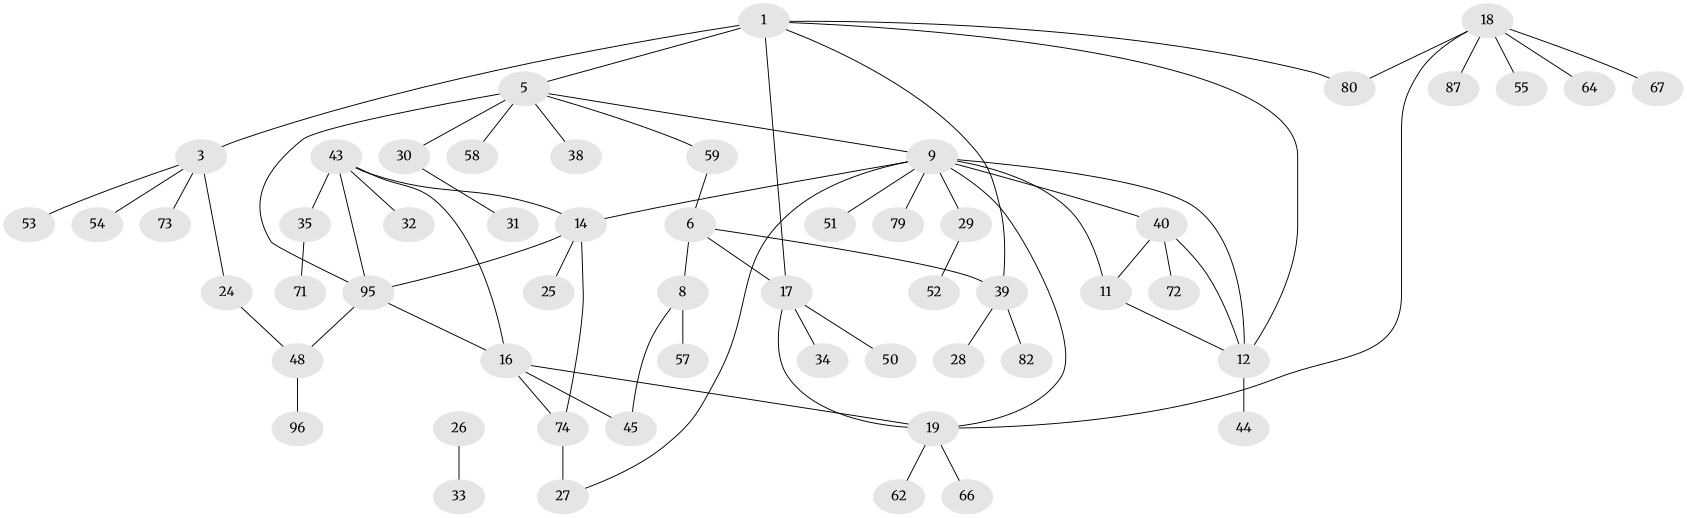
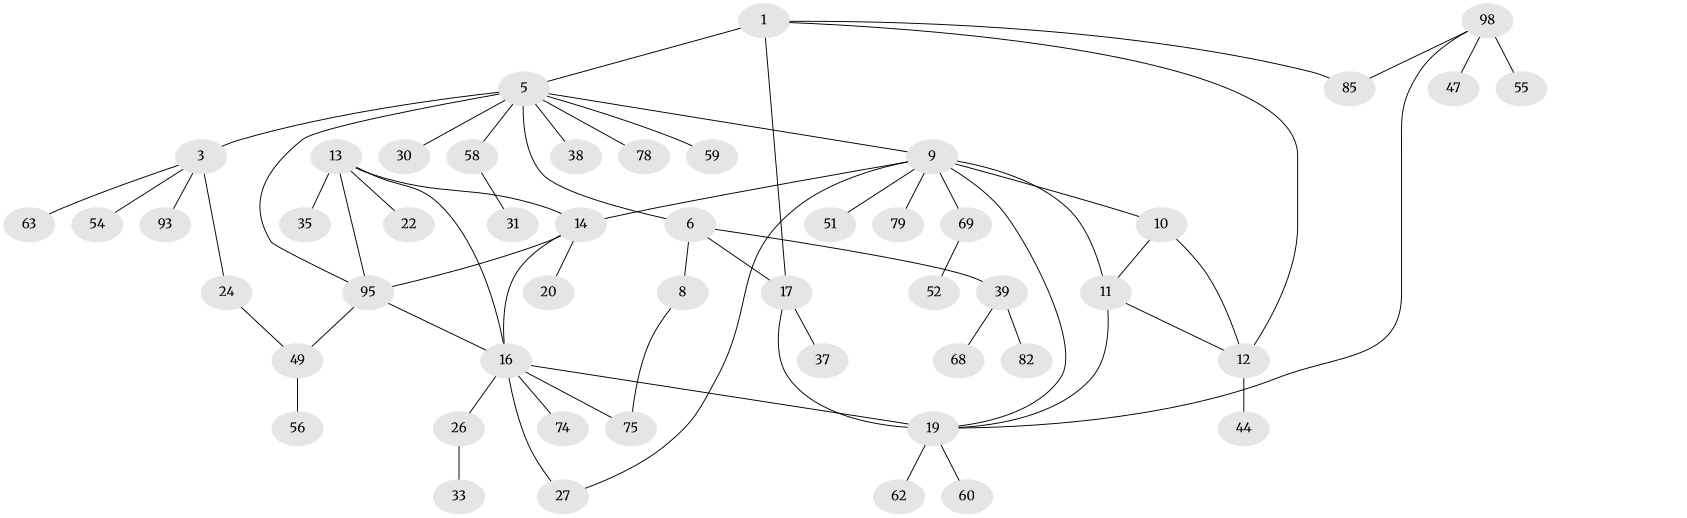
(1488, 21) -> (1488, 21)
(478, 75) -> (359, 113)
(1350, 89) -> (1350, 89)
(1454, 89) -> (1454, 89)
(1590, 89) -> none
(1658, 89) -> none
(942, 117) -> none
(336, 157) -> (336, 157)
none -> (644, 157)
(446, 183) -> (491, 188)
(1152, 189) -> none
(701, 191) -> (568, 190)
(29, 225) -> (29, 225)
(165, 225) -> (165, 225)
(409, 225) -> (409, 225)
(966, 225) -> (966, 225)
(1162, 225) -> (1162, 225)
(300, 293) -> none
(549, 293) -> (549, 293)
(1174, 293) -> none
(581, 327) -> (513, 279)
(298, 361) -> (298, 361)
(683, 361) -> none
(823, 361) -> (823, 361)
(891, 361) -> none
(959, 361) -> (959, 361)
none -> (483, 395)
none -> (1063, 401)
(298, 429) -> (298, 429)
(631, 429) -> (631, 429)
(563, 463) -> (523, 432)
(967, 497) -> (967, 497)
